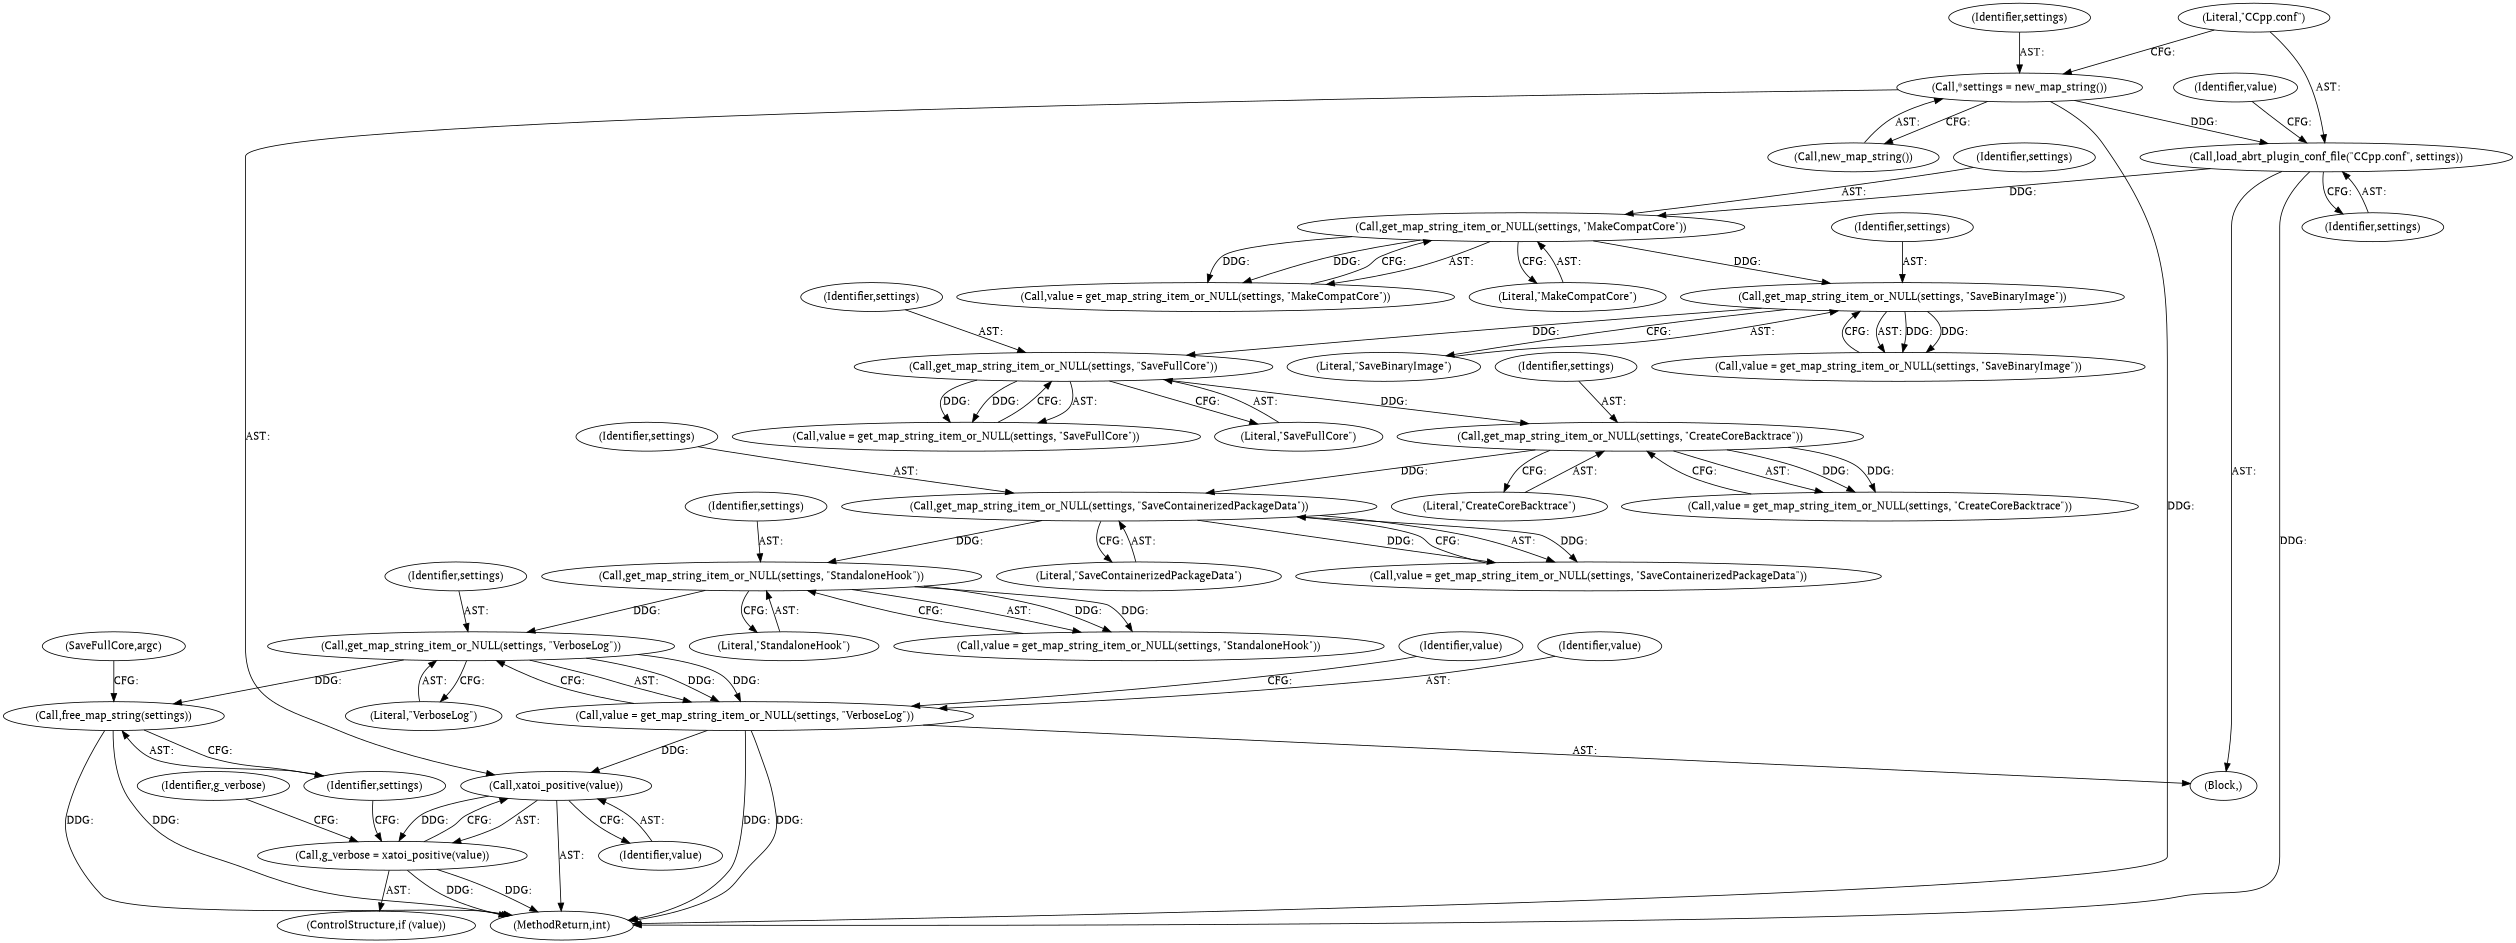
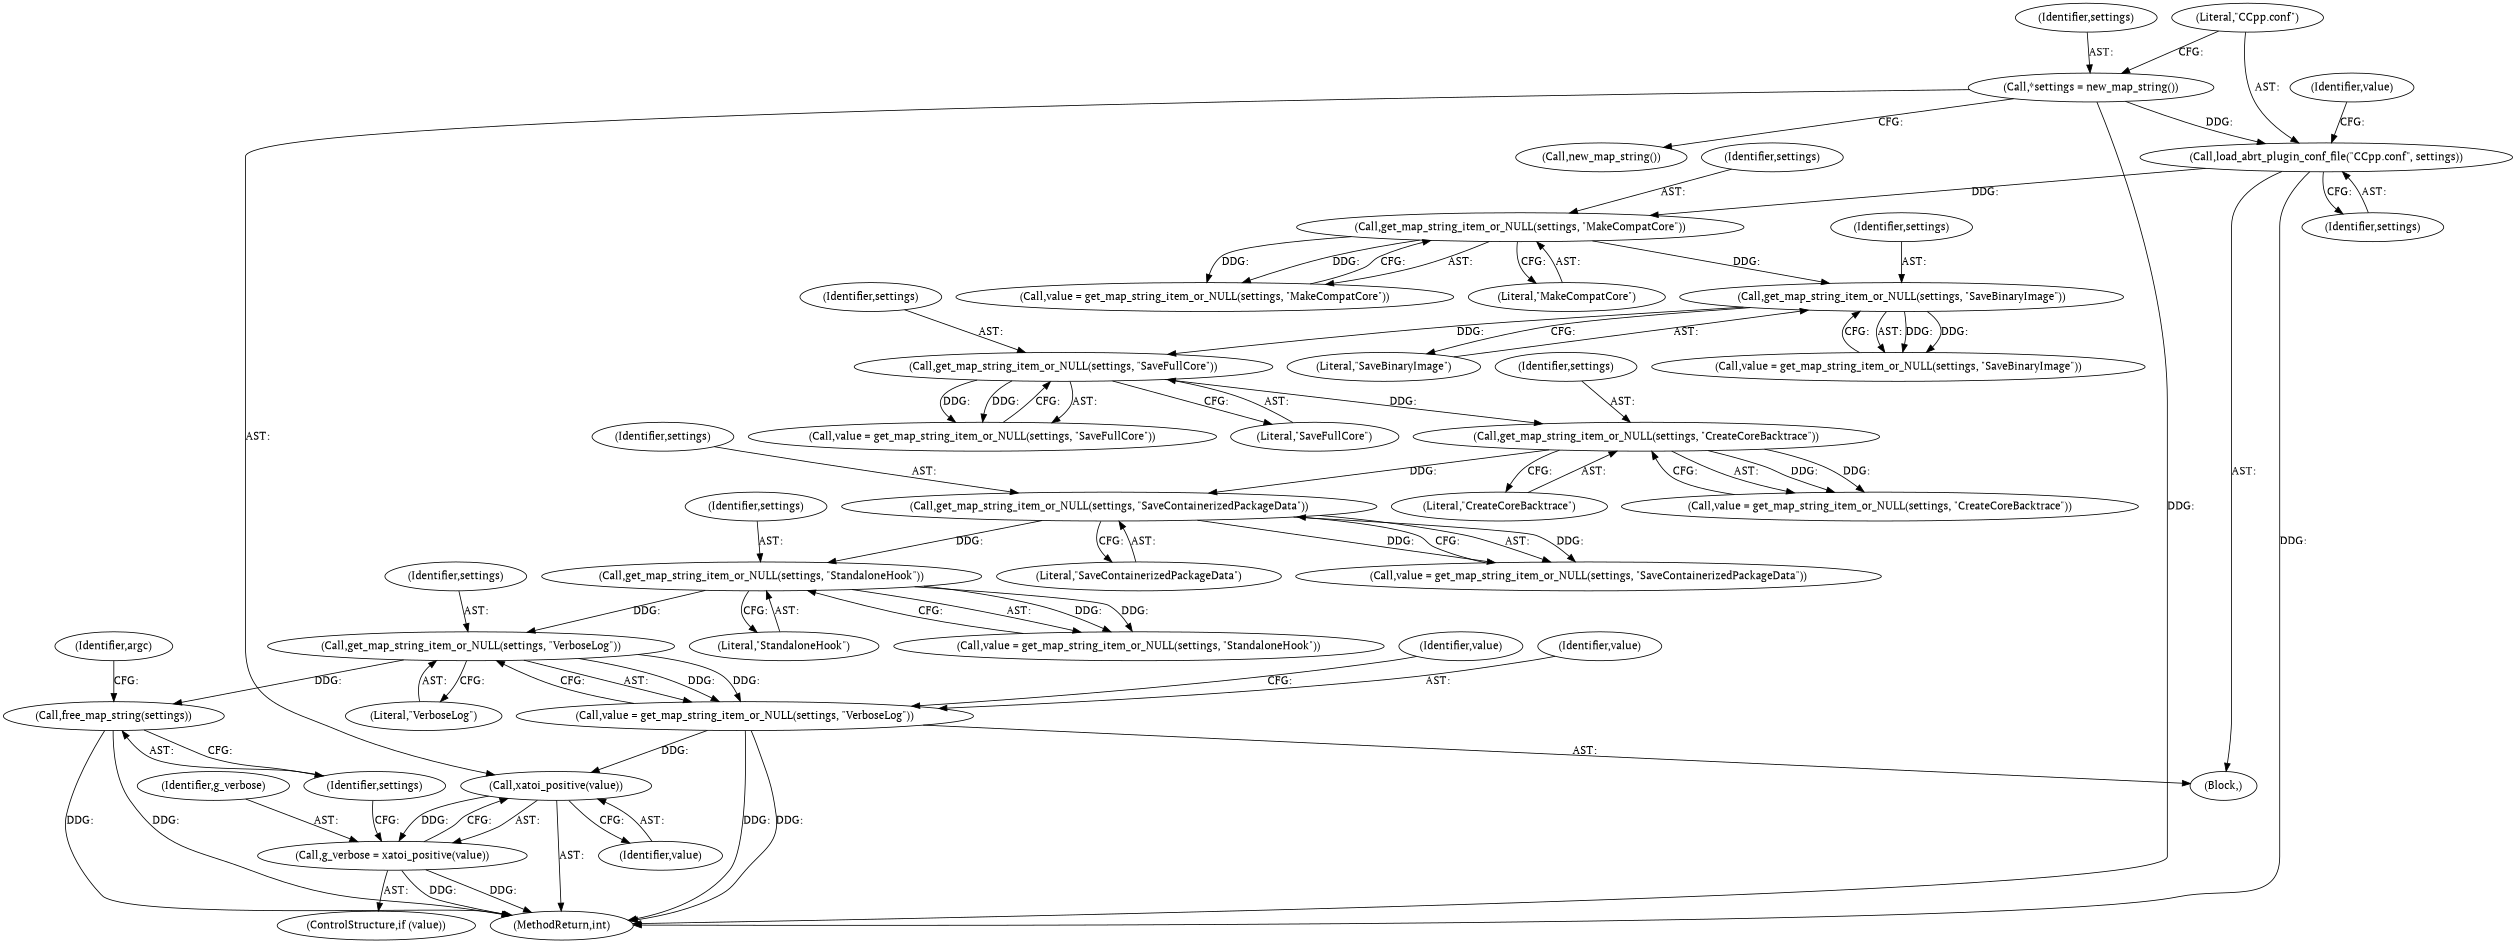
(1896, 116) -> none
(114, 646) -> (114, 646)
(328, 821) -> (328, 821)
